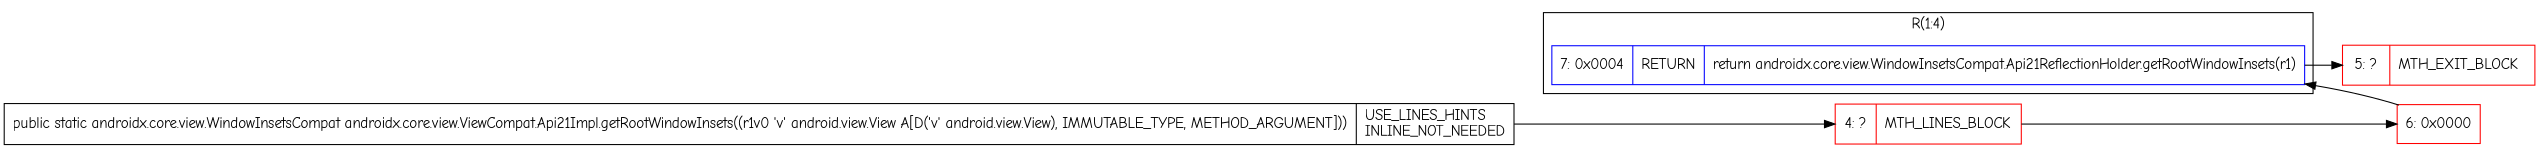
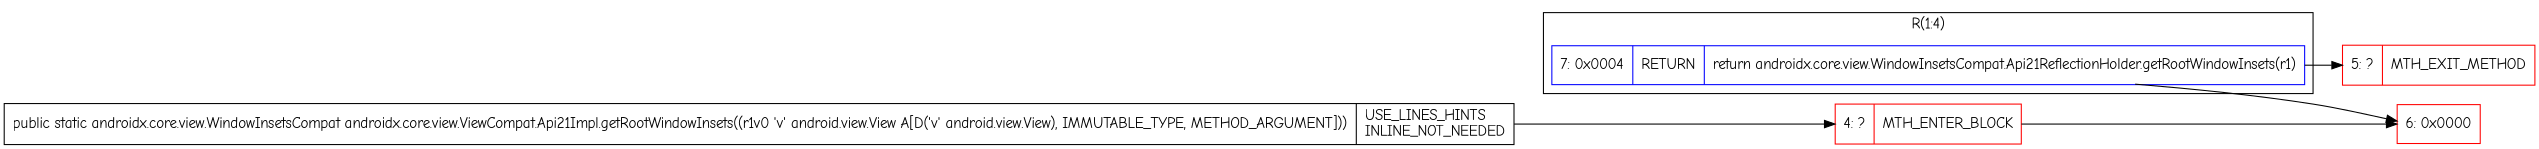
(2458, 65) -> (2459, 65)
(2358, 94) -> (2287, 100)
(1948, 124) -> (1948, 124)
